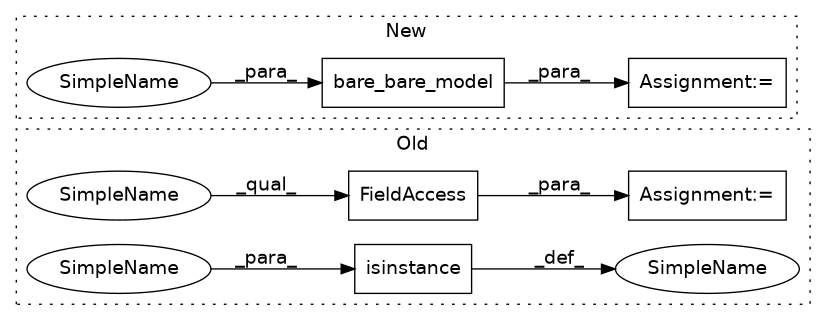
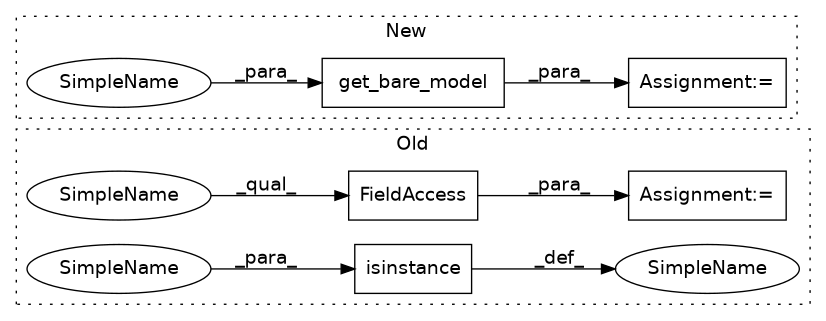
(413, 83) -> (413, 83)
